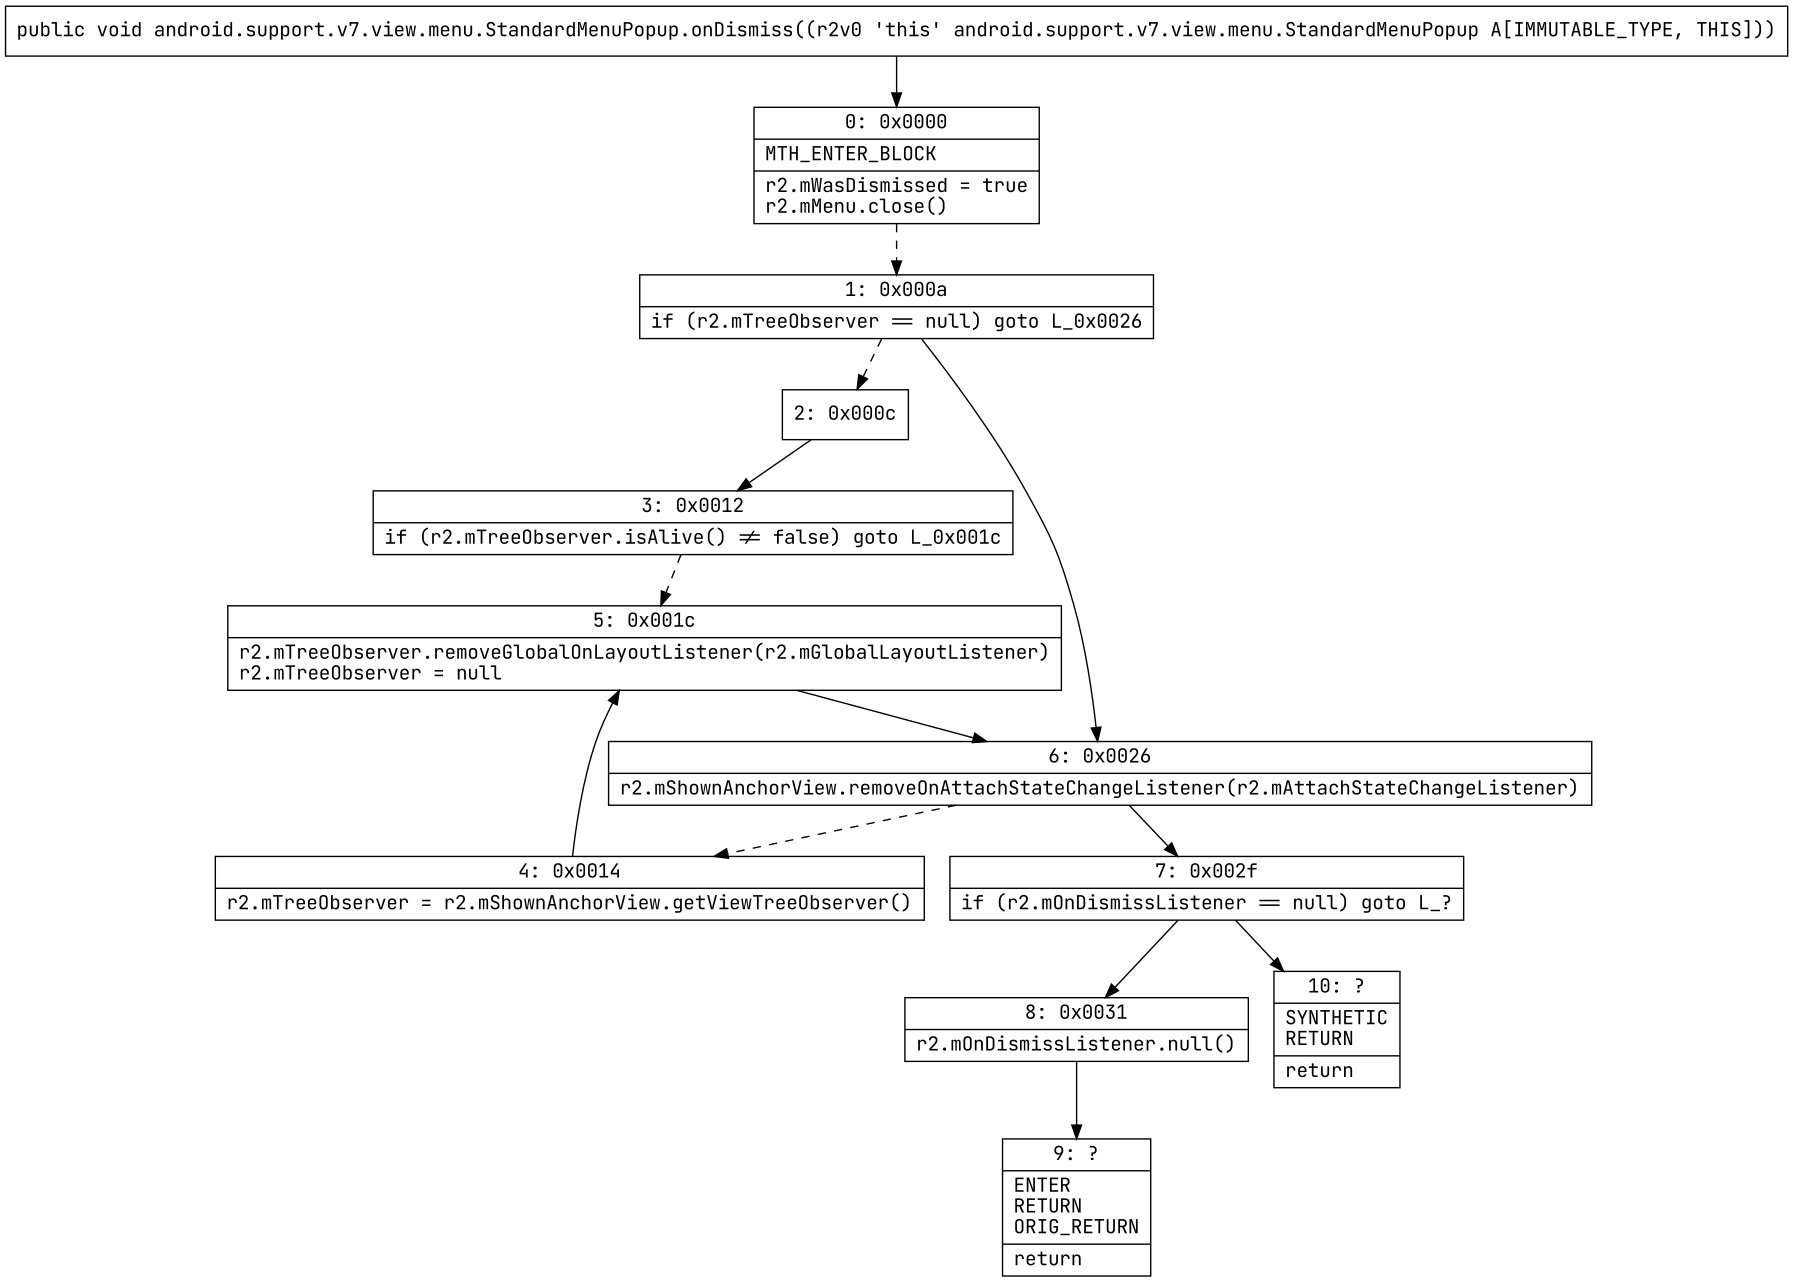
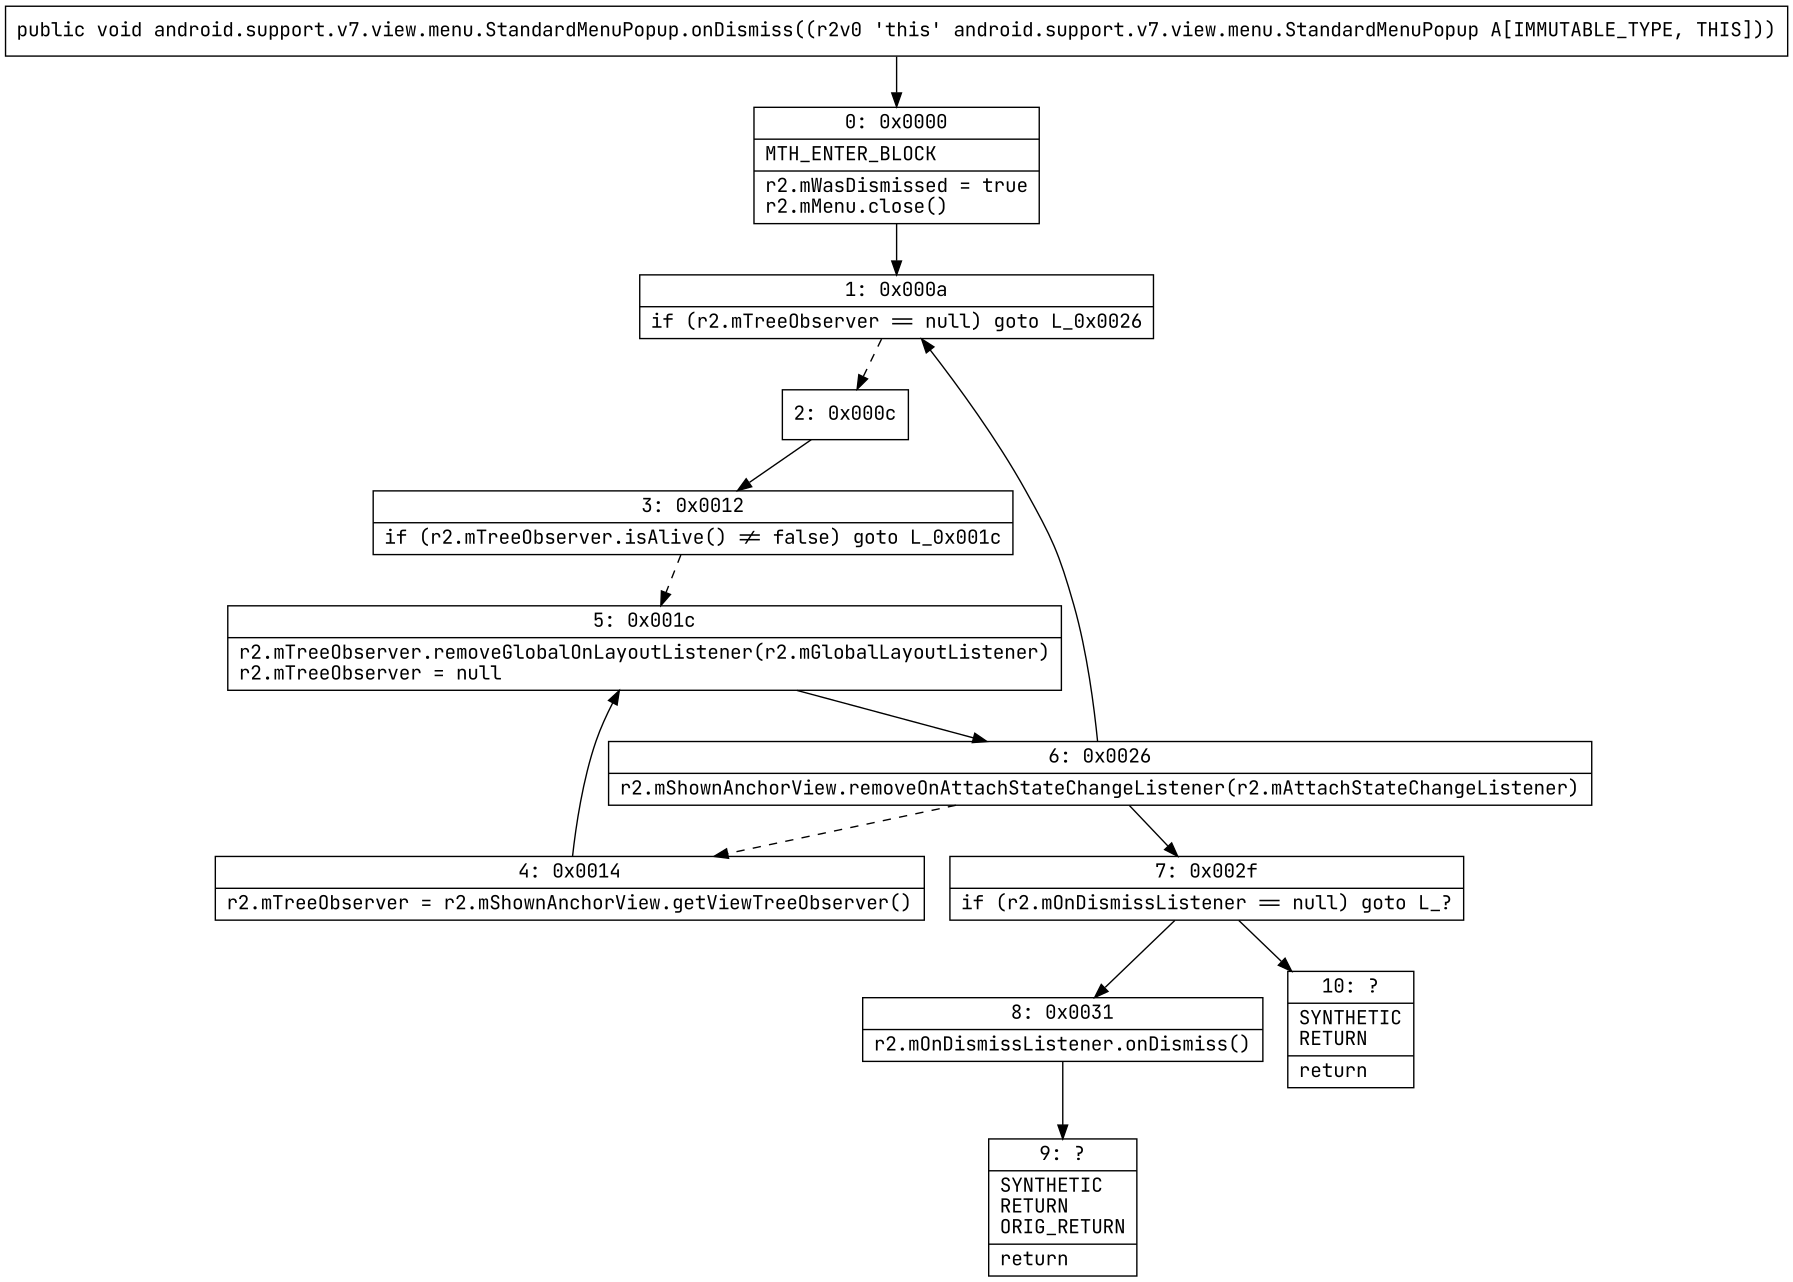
(897, 242) -> (897, 242)
(1041, 519) -> (1047, 532)
(1077, 1045) -> (1063, 1045)
(1043, 1186) -> (1052, 1186)
